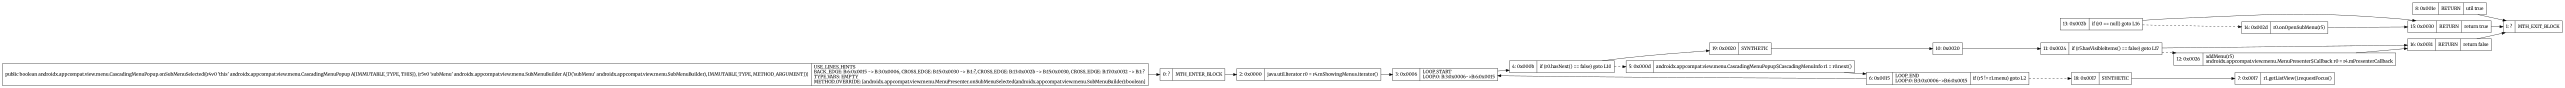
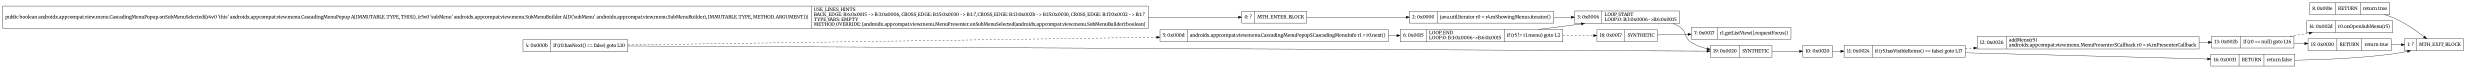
(2475, 9) -> (2375, 9)
(2366, 27) -> none
(2380, 51) -> (2204, 42)
(1502, 71) -> (1688, 39)
